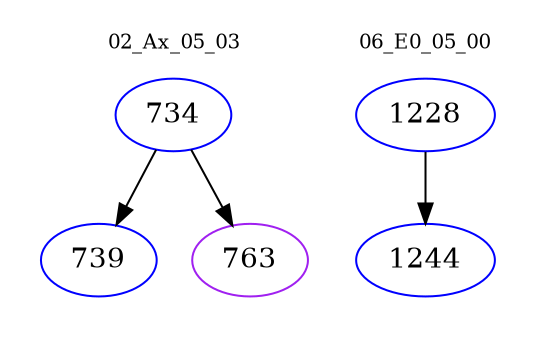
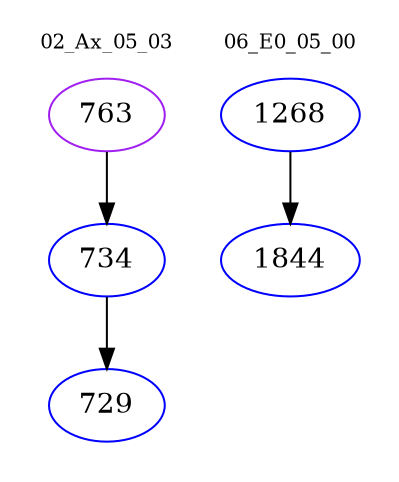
(426, 115) -> (290, 115)
(207, 179) -> (107, 178)
(99, 260) -> (107, 405)
(426, 260) -> (290, 260)
